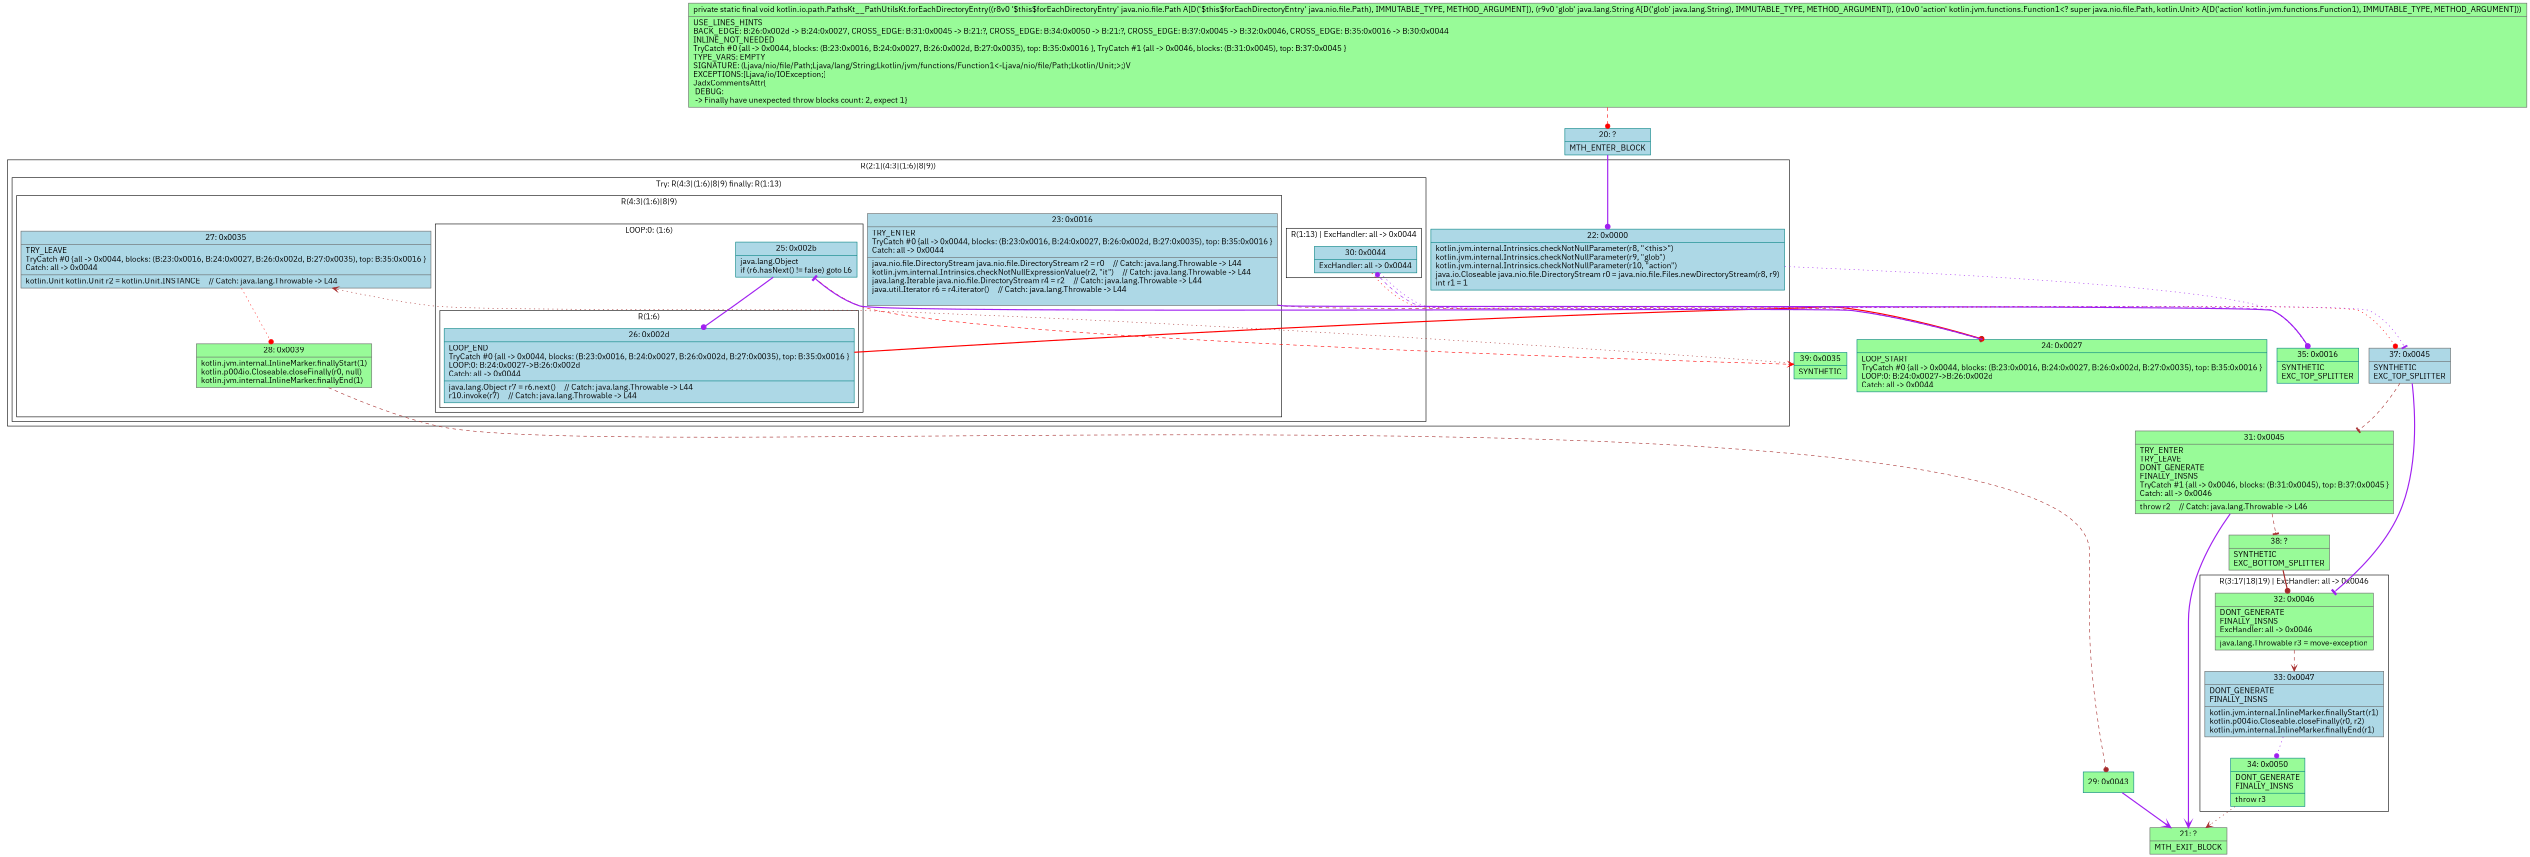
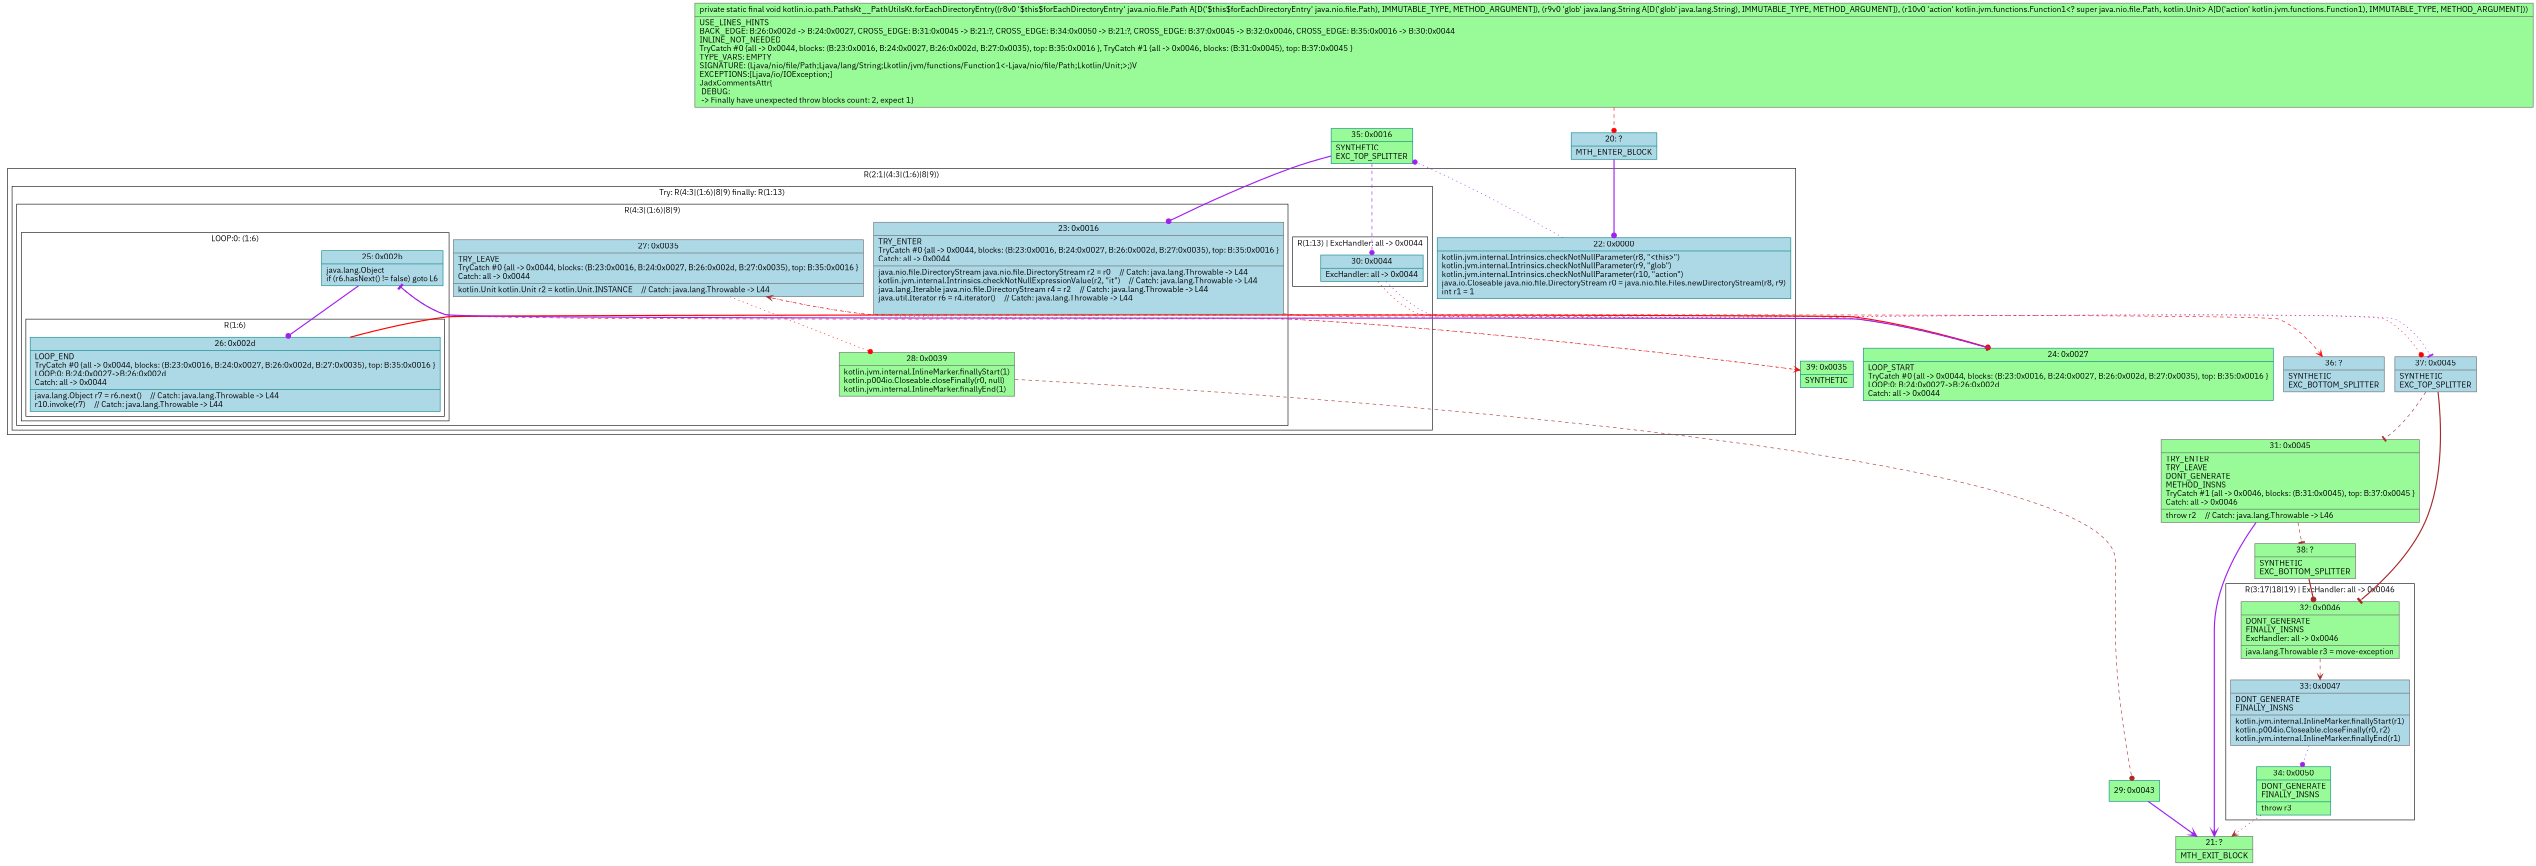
(1799, 307) -> (1257, 181)
none -> (2334, 374)
(2169, 476) -> (2196, 485)
(2405, 499) -> (2430, 507)
